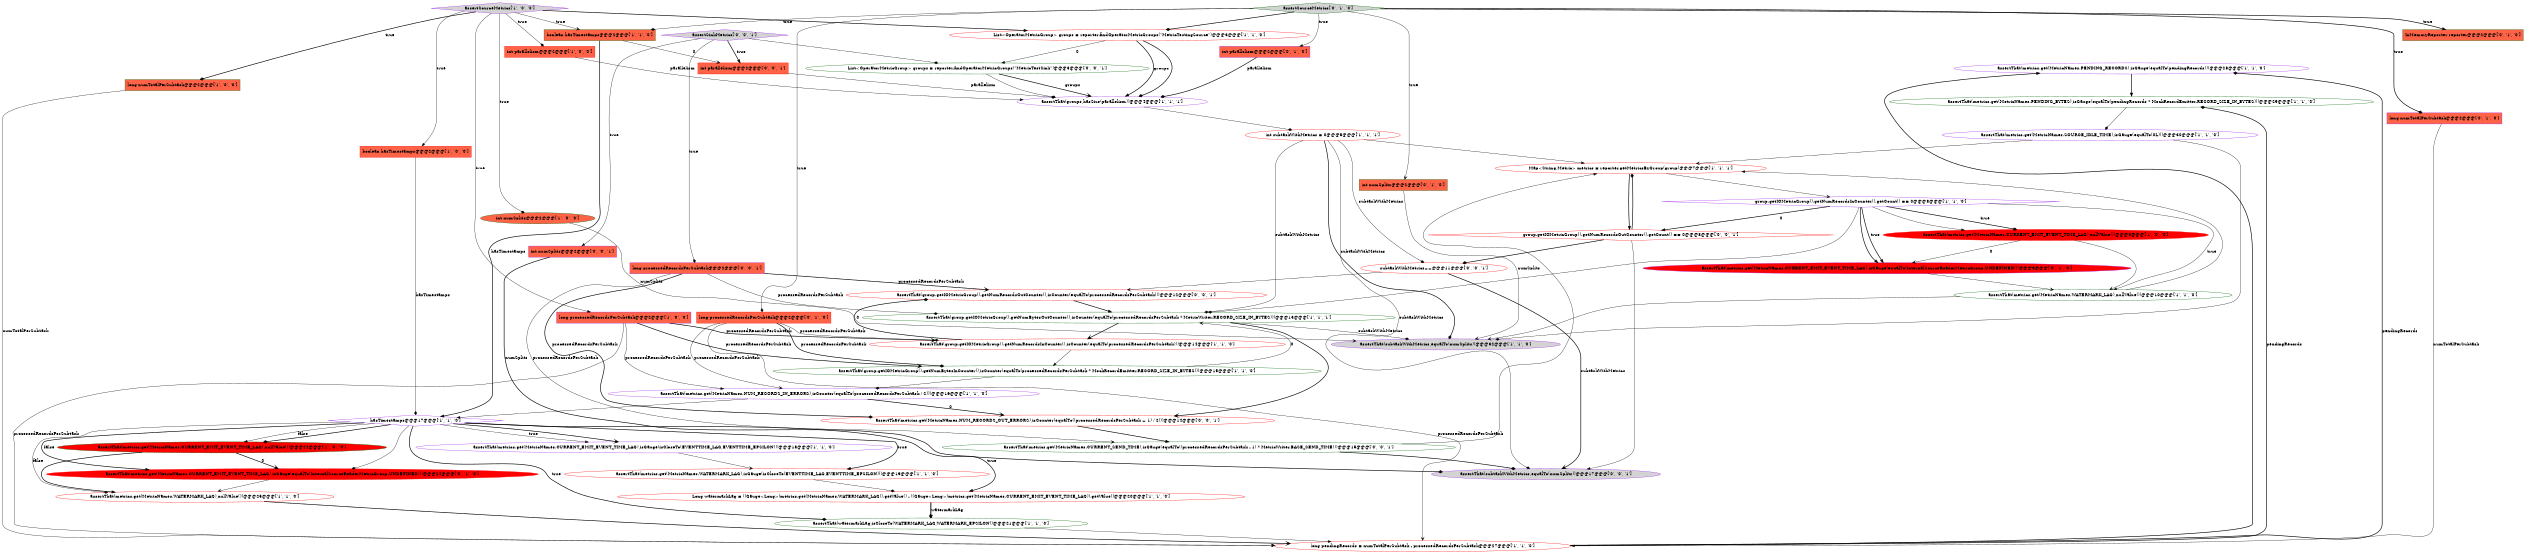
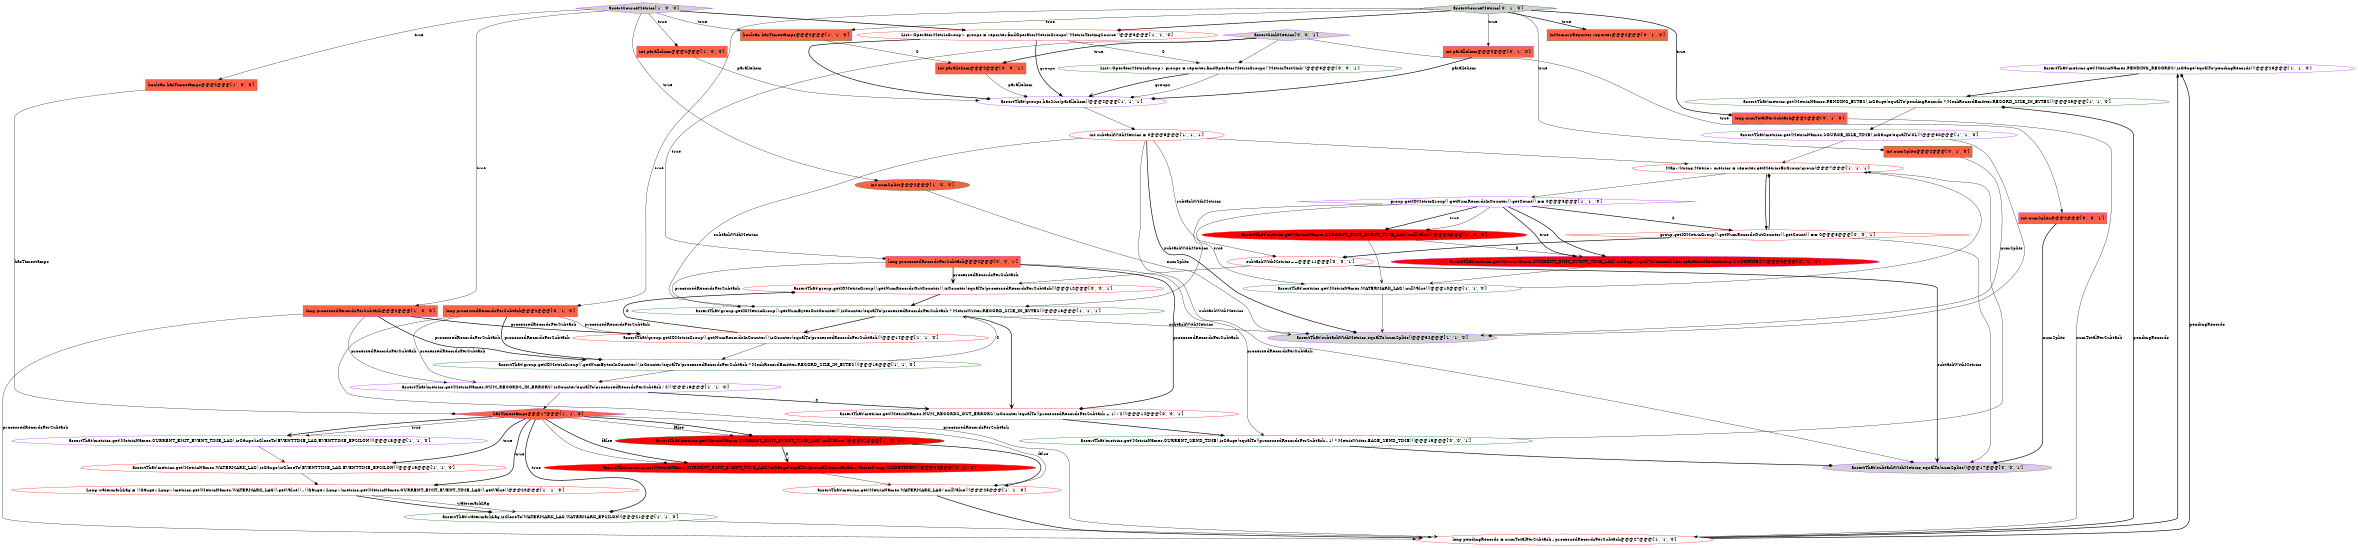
(1409, 72) -> (1647, 137)
(183, 85) -> none
(533, 235) -> none
(416, 421) -> (538, 414)
